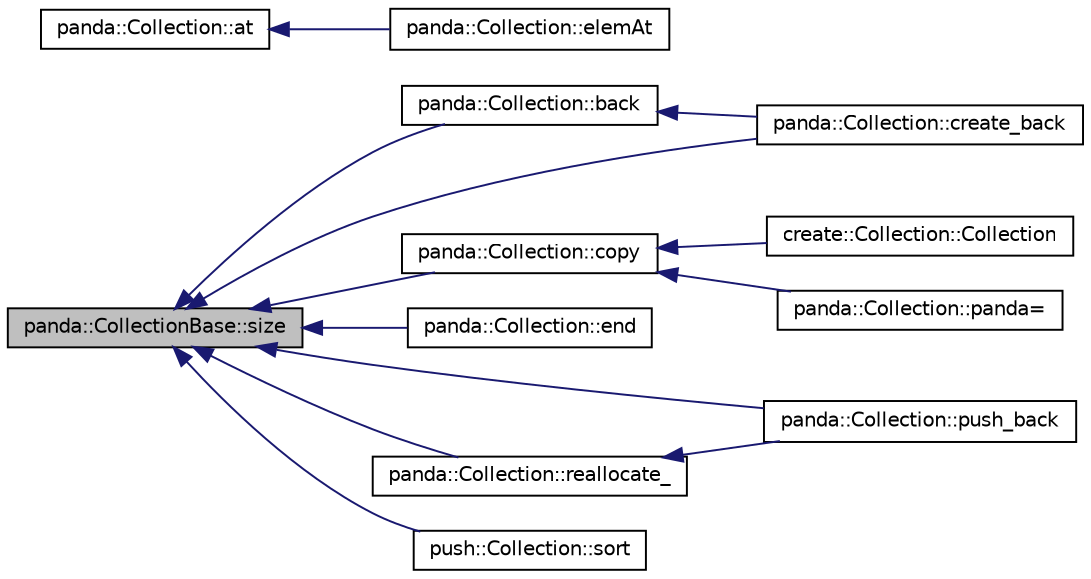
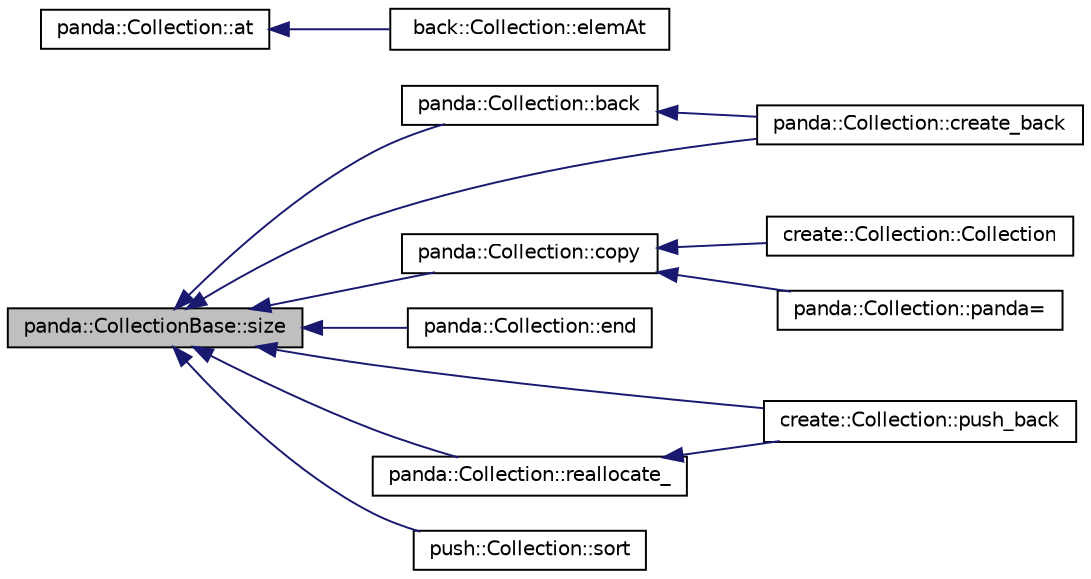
(530, 29) -> (530, 29)
(920, 422) -> (920, 422)
